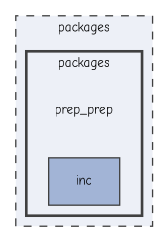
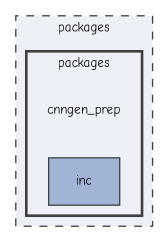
(84, 110) -> (84, 110)
